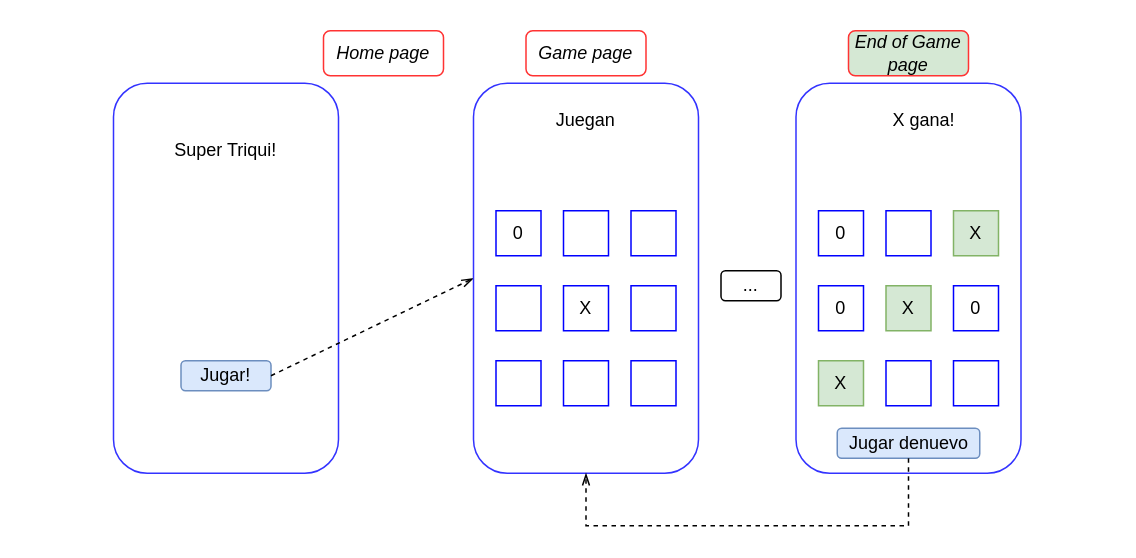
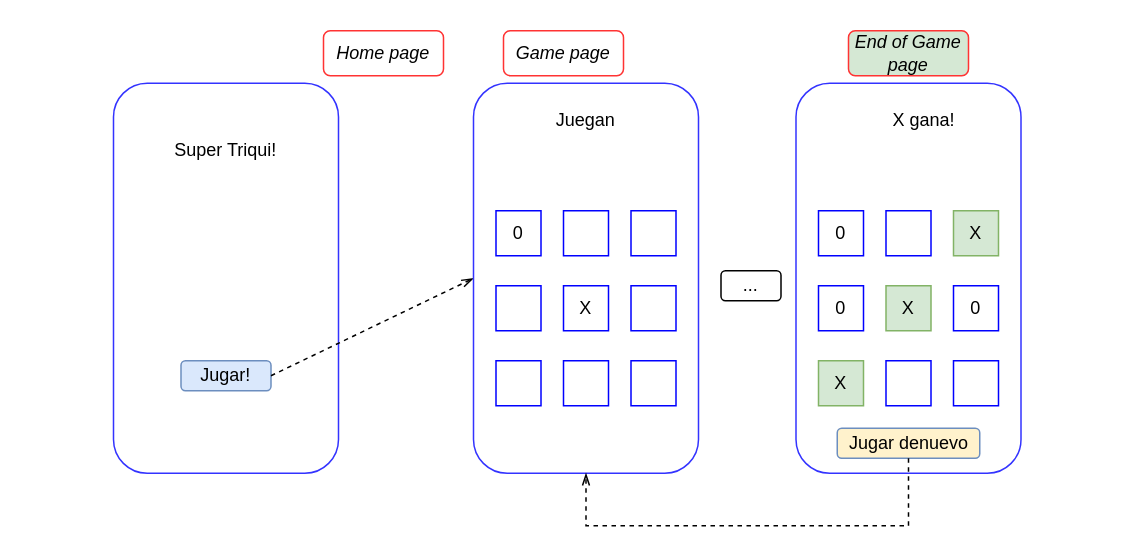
(586, 53) -> (563, 53)
(908, 443) -> (908, 443)
